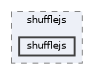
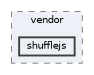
(47, 21) -> (47, 21)
